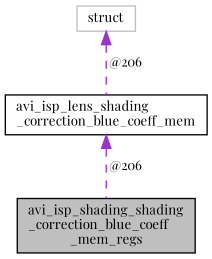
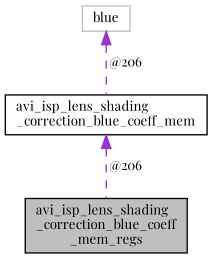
(106, 19) -> (106, 19)
(106, 226) -> (106, 226)
